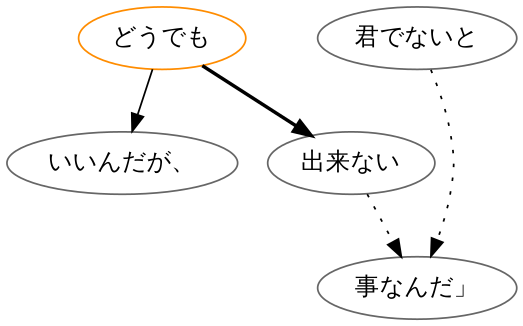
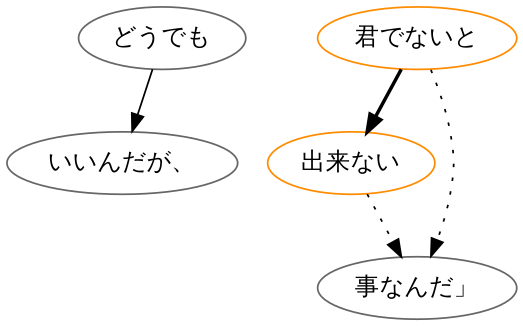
(162, 38) -> (162, 38)
(417, 38) -> (417, 38)
(249, 96) -> (388, 93)
(351, 163) -> (351, 163)
